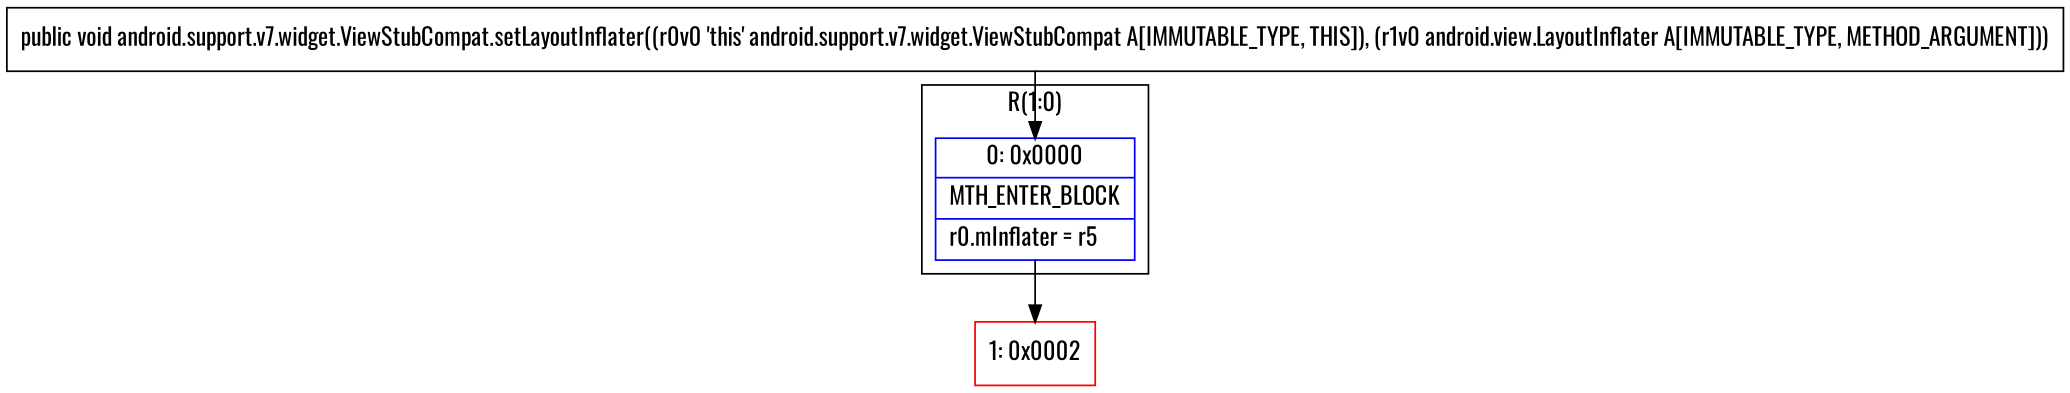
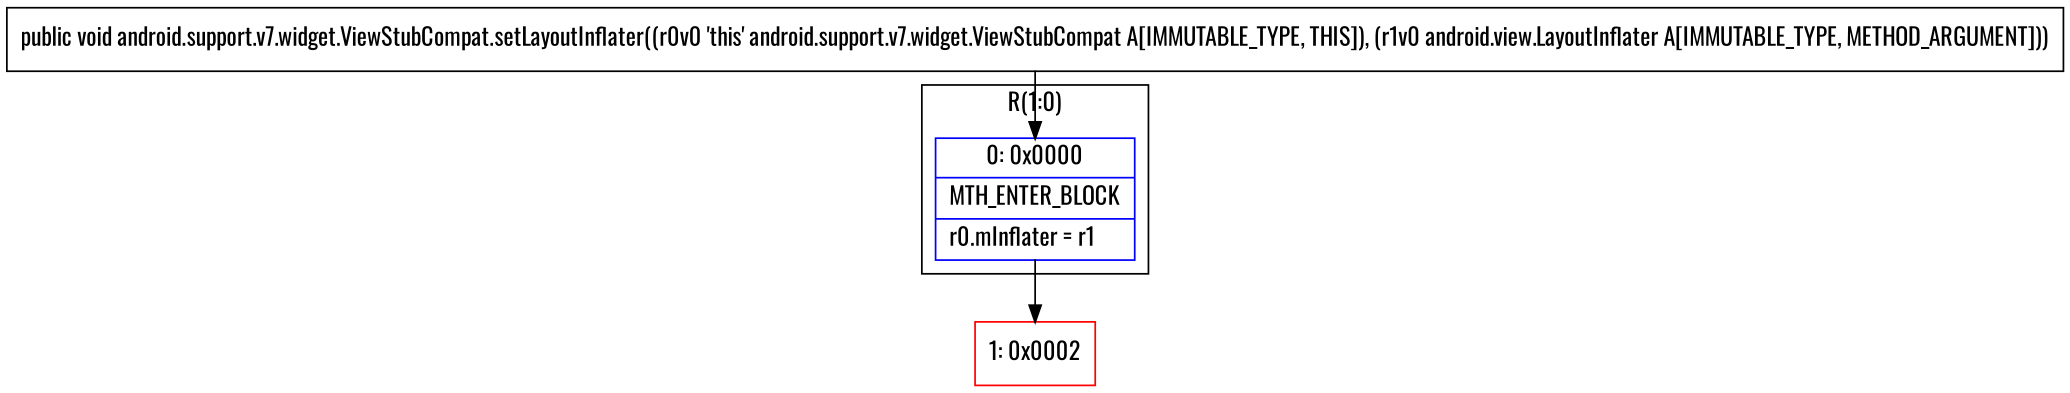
(1024, 239) -> (1022, 239)
